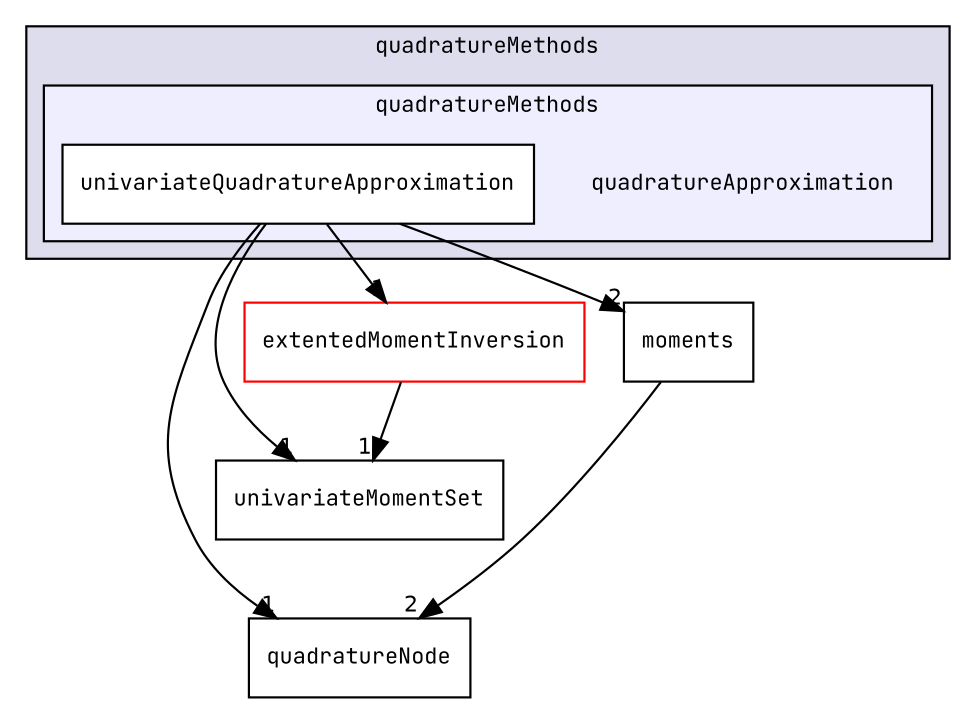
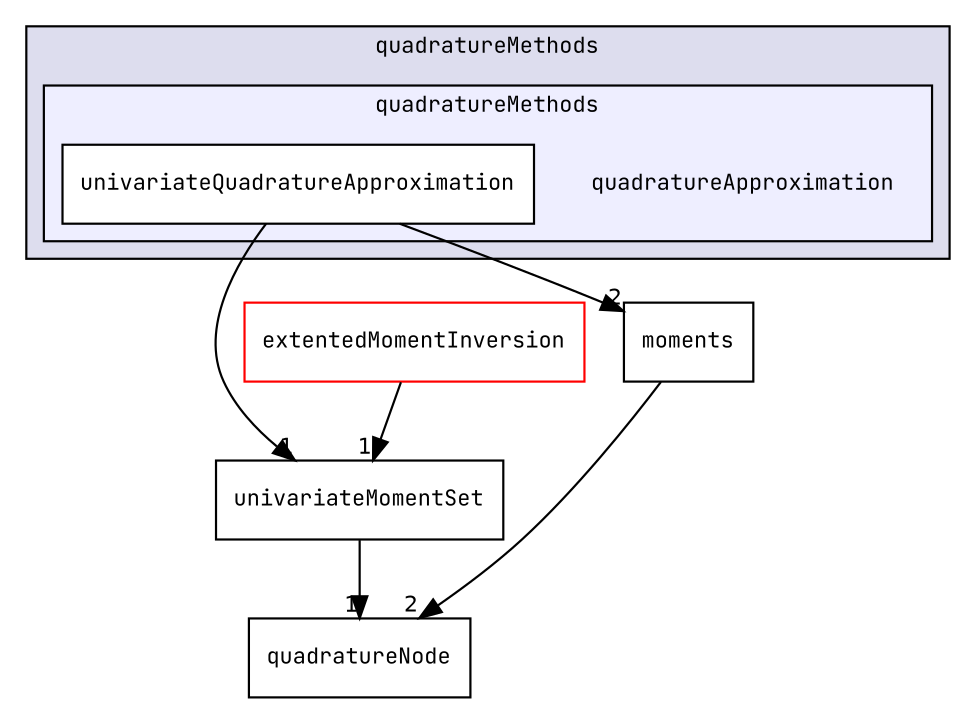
(350, 255) -> none
(170, 419) -> (360, 568)
